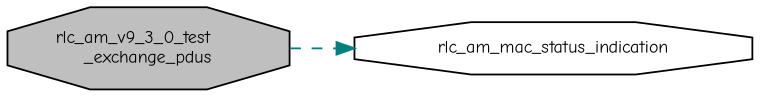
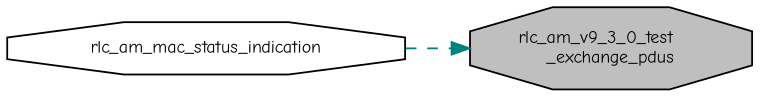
(313, 48) -> (429, 48)
